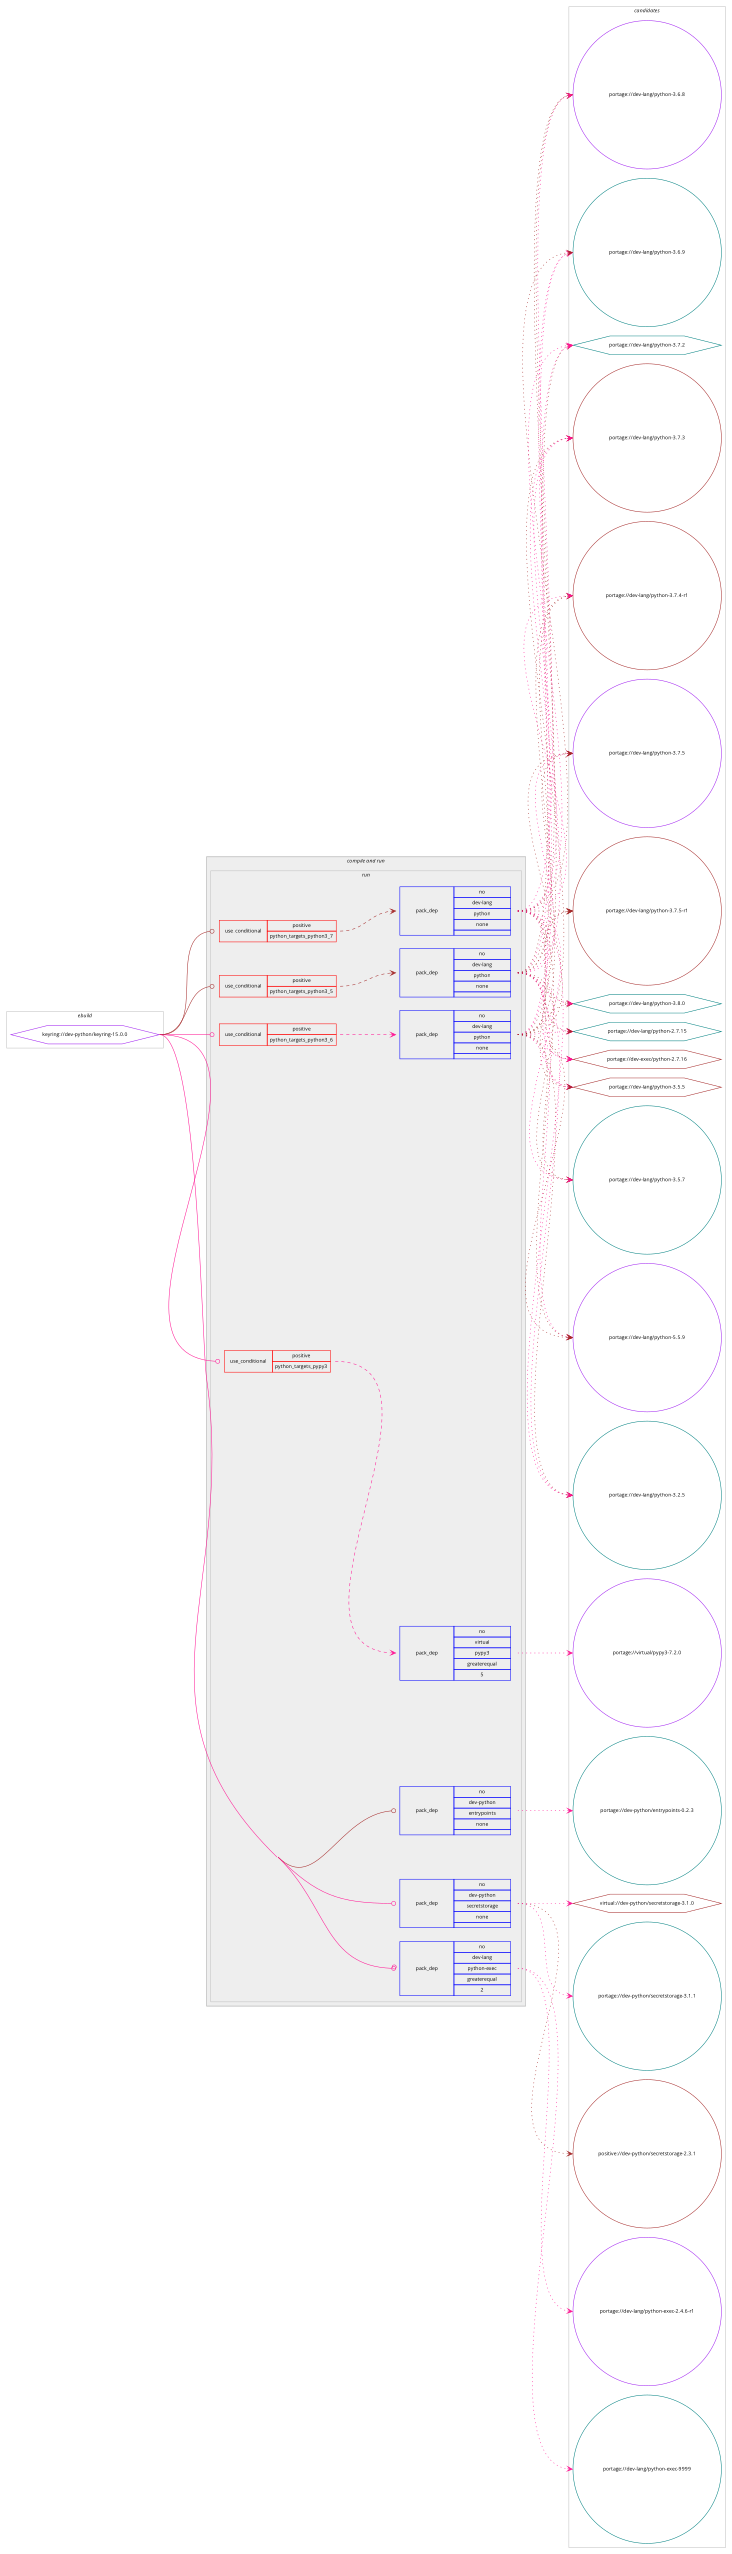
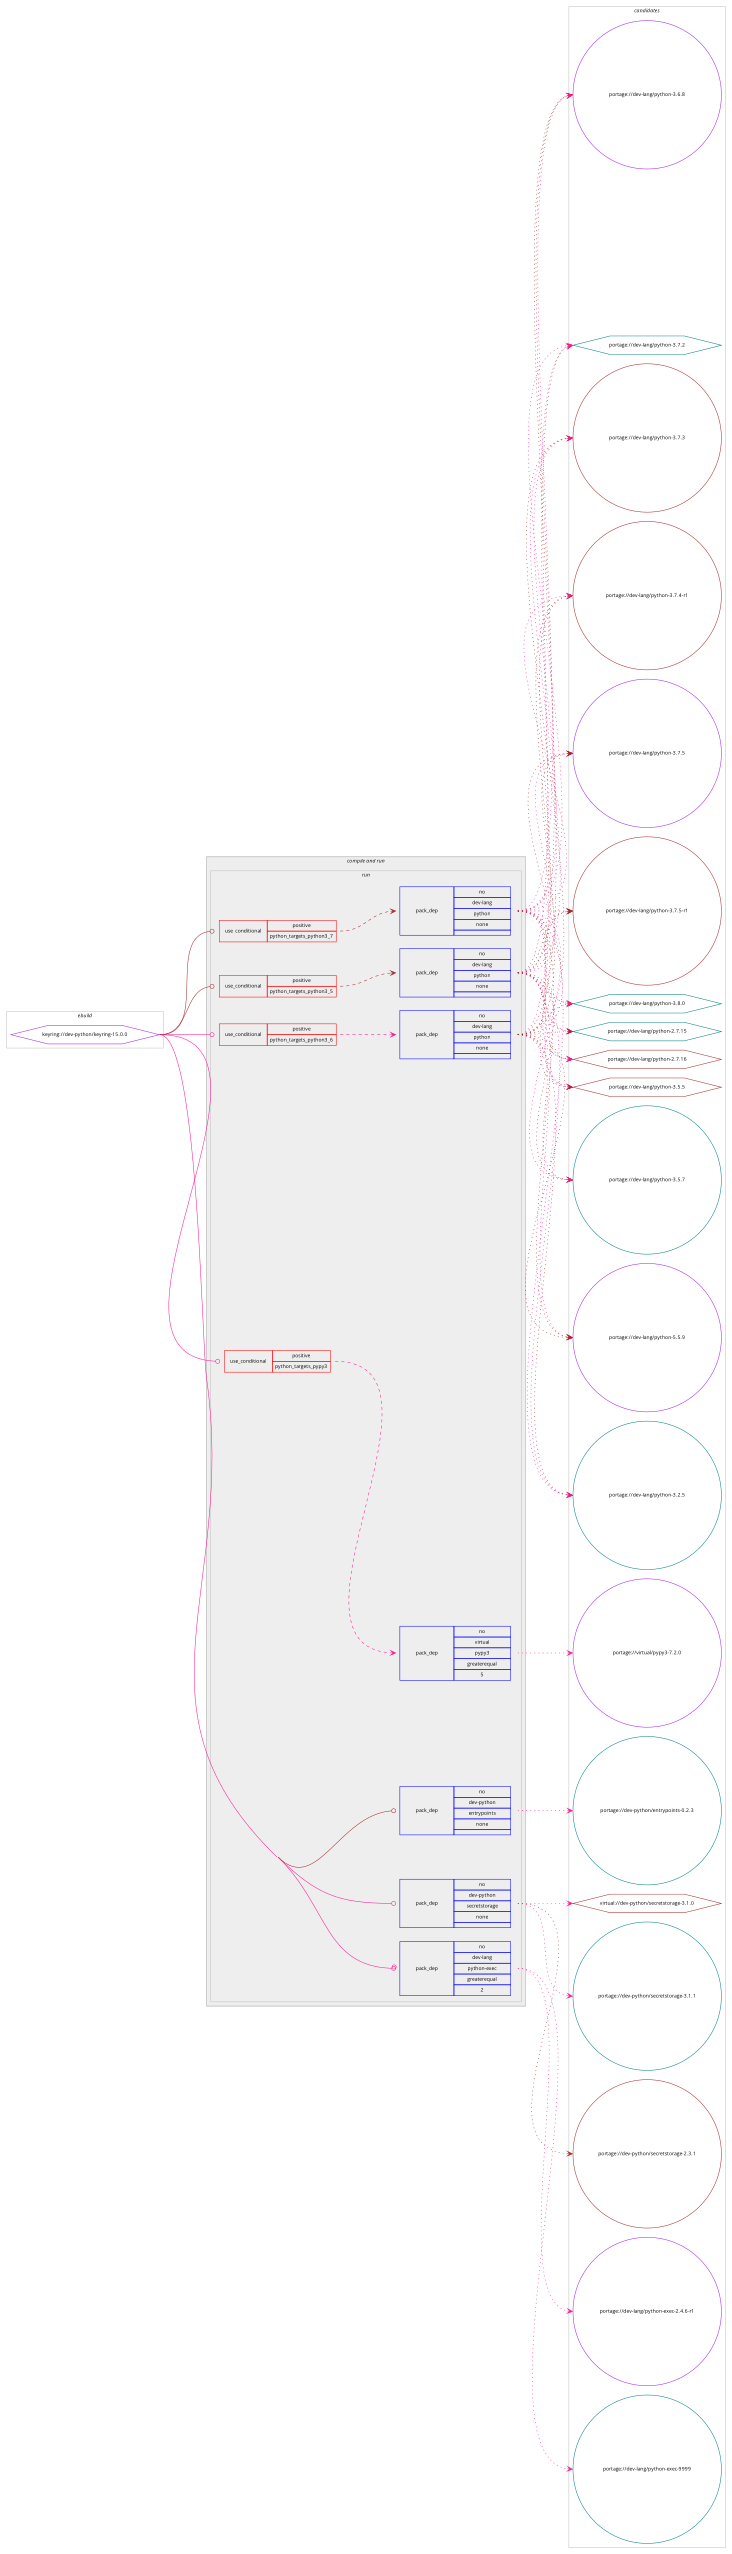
(647, 252) -> none
(647, 1059) -> (647, 1059)
(647, 2154) -> (647, 2154)
